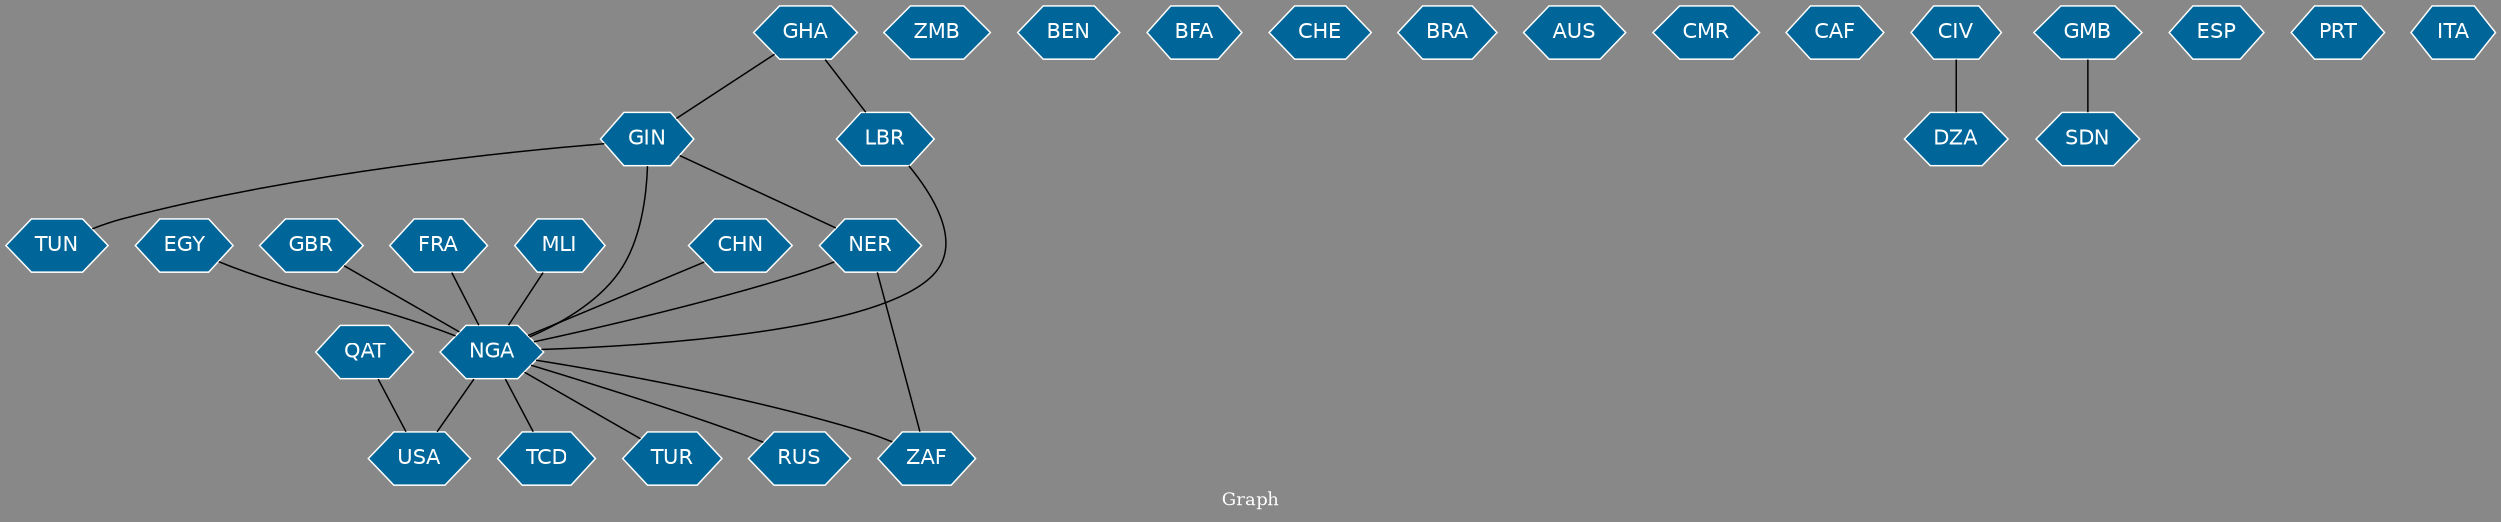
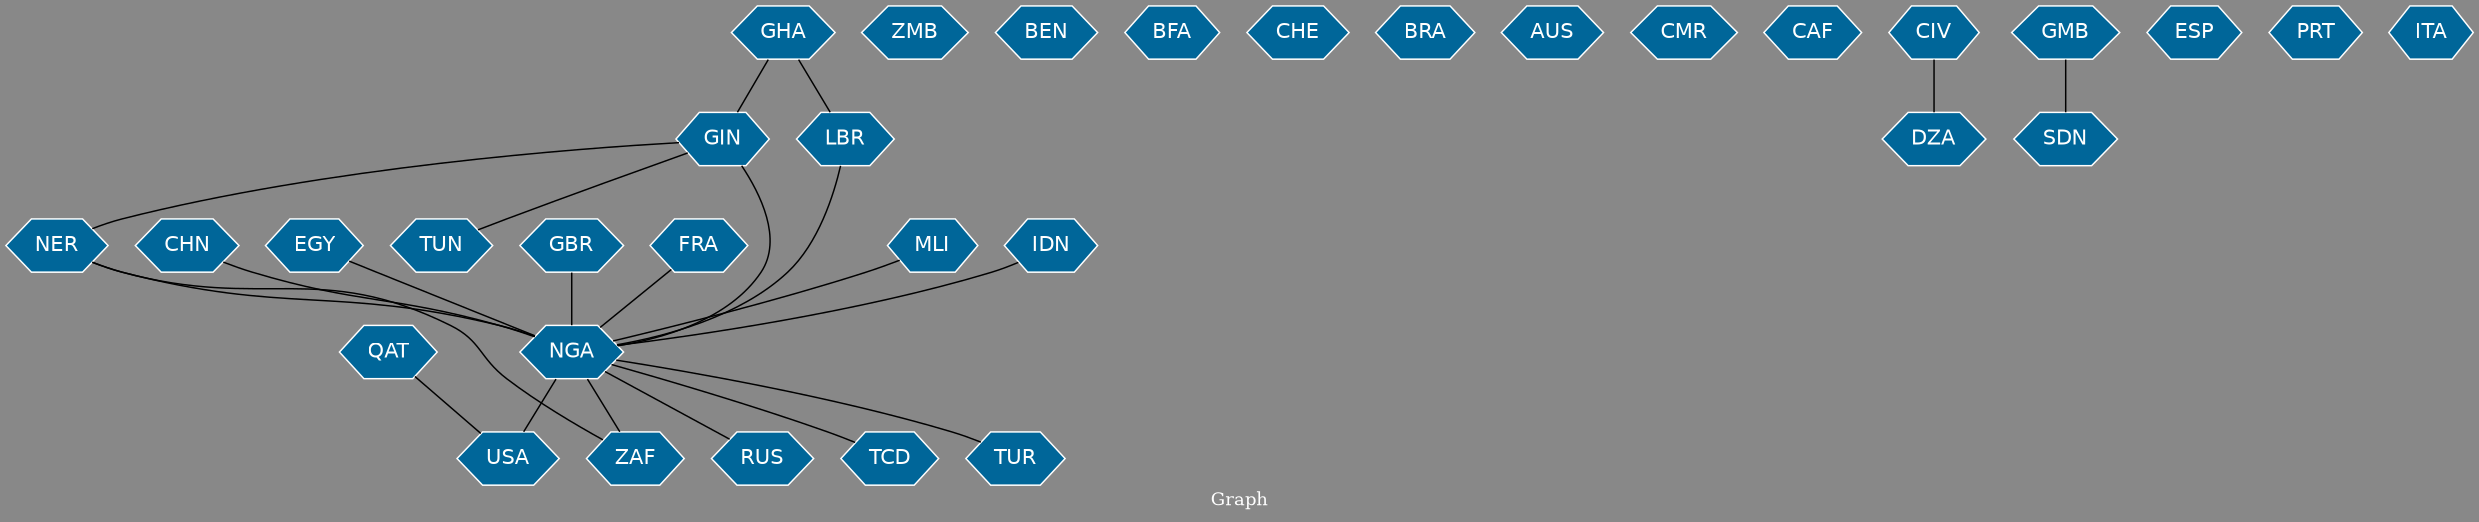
none -> (1051, 246)
